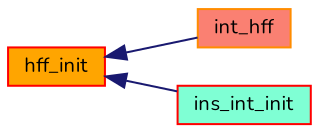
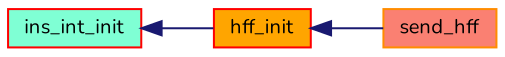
(244, 28) -> (440, 28)
(152, 86) -> (188, 28)
